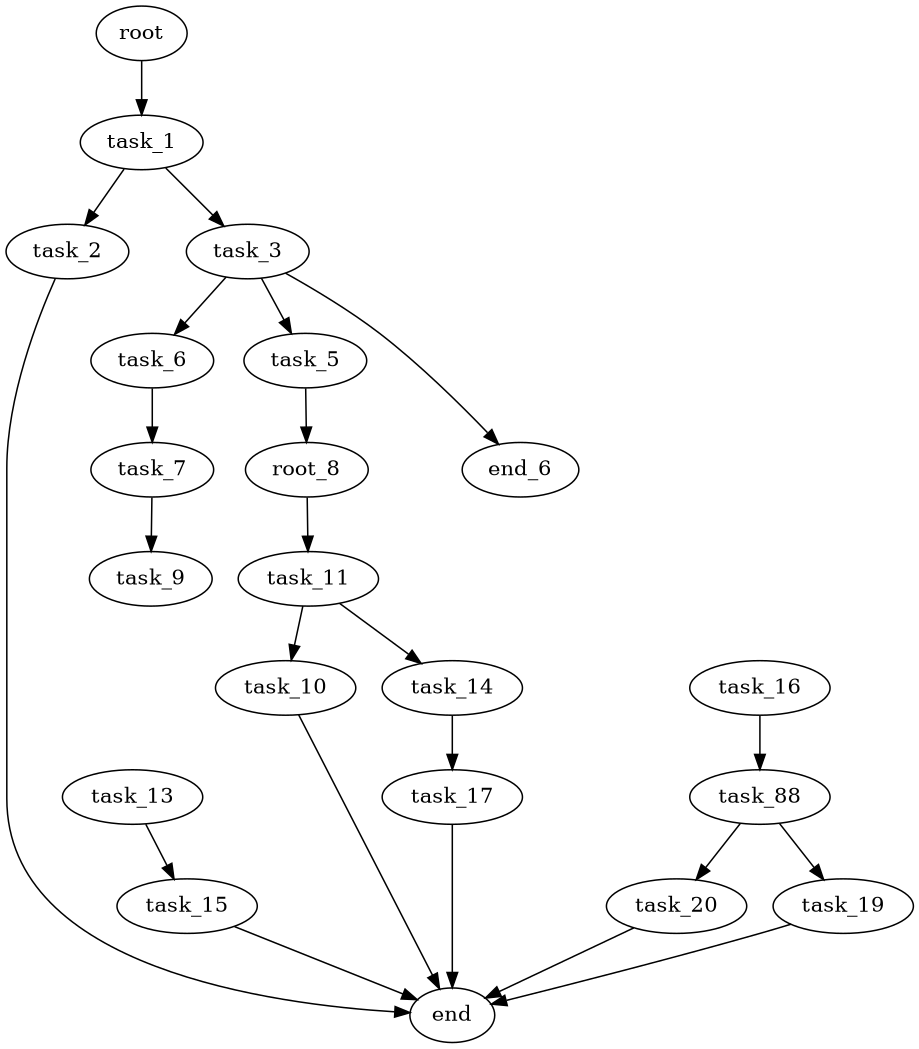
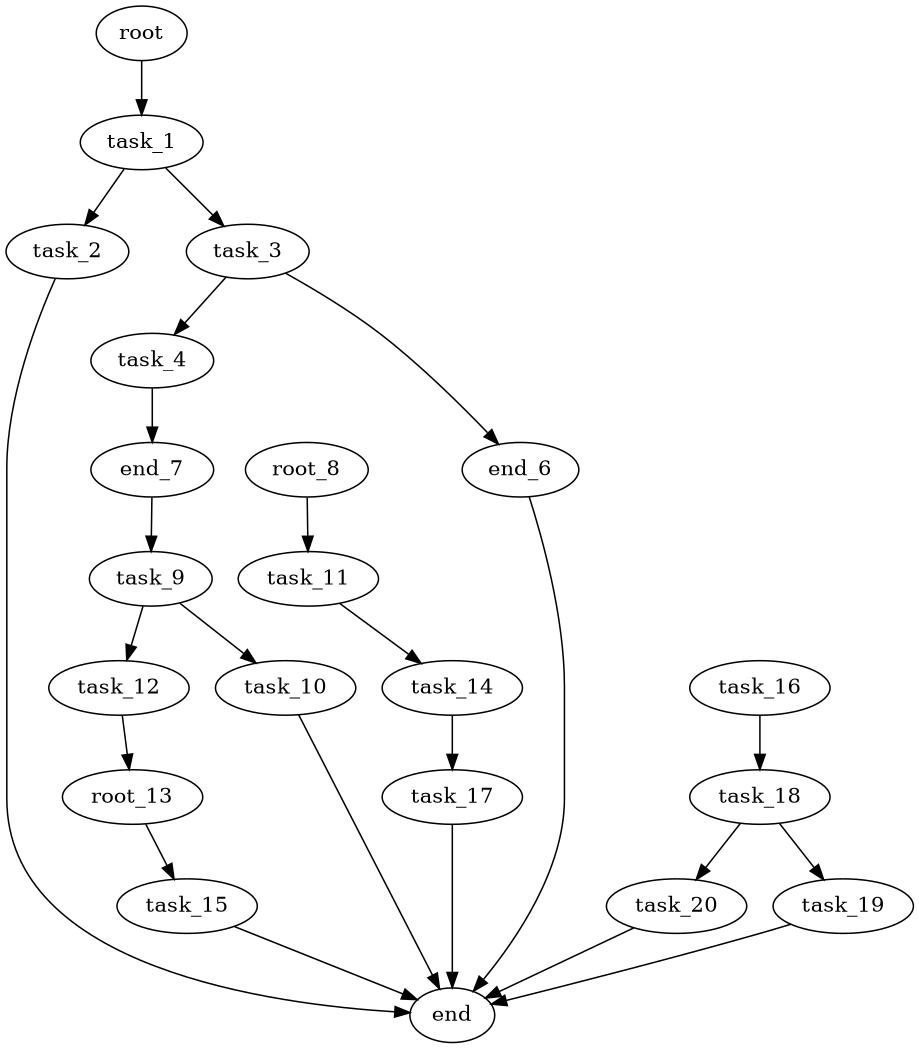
(152, 361) -> (152, 361)
(305, 361) -> none
(152, 470) -> (152, 470)
(299, 626) -> (212, 628)
none -> (119, 688)
none -> (564, 746)
(133, 797) -> (133, 797)
(760, 797) -> (760, 797)
